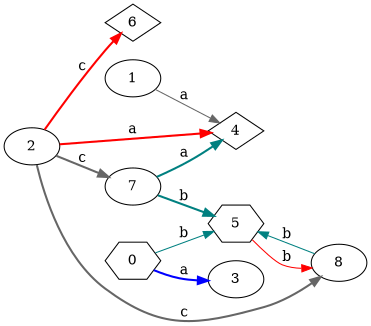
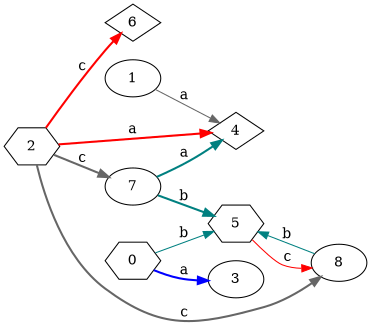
(32, 146) -> (32, 146)
(288, 257) -> (288, 257)
